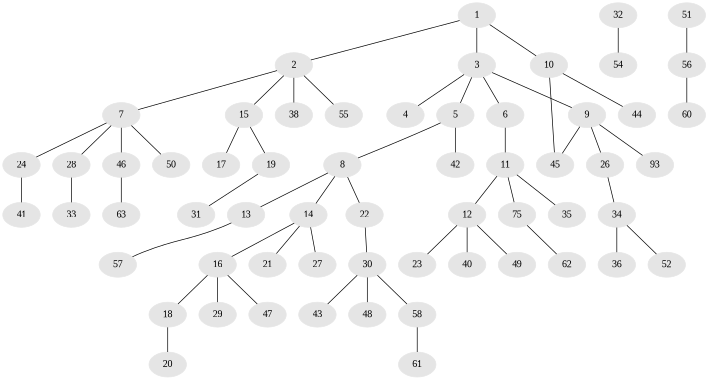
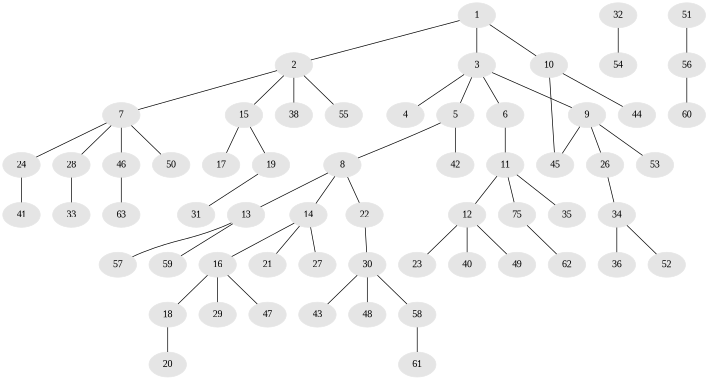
(655, 165) -> (655, 165)
none -> (168, 265)
